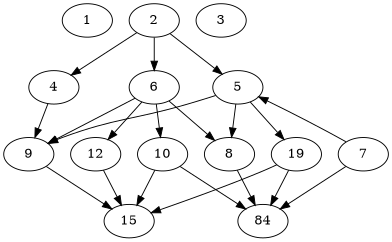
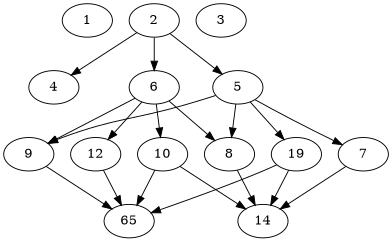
(43, 116) -> none
(307, 121) -> (294, 121)
(129, 221) -> (129, 221)
(263, 221) -> (263, 221)
